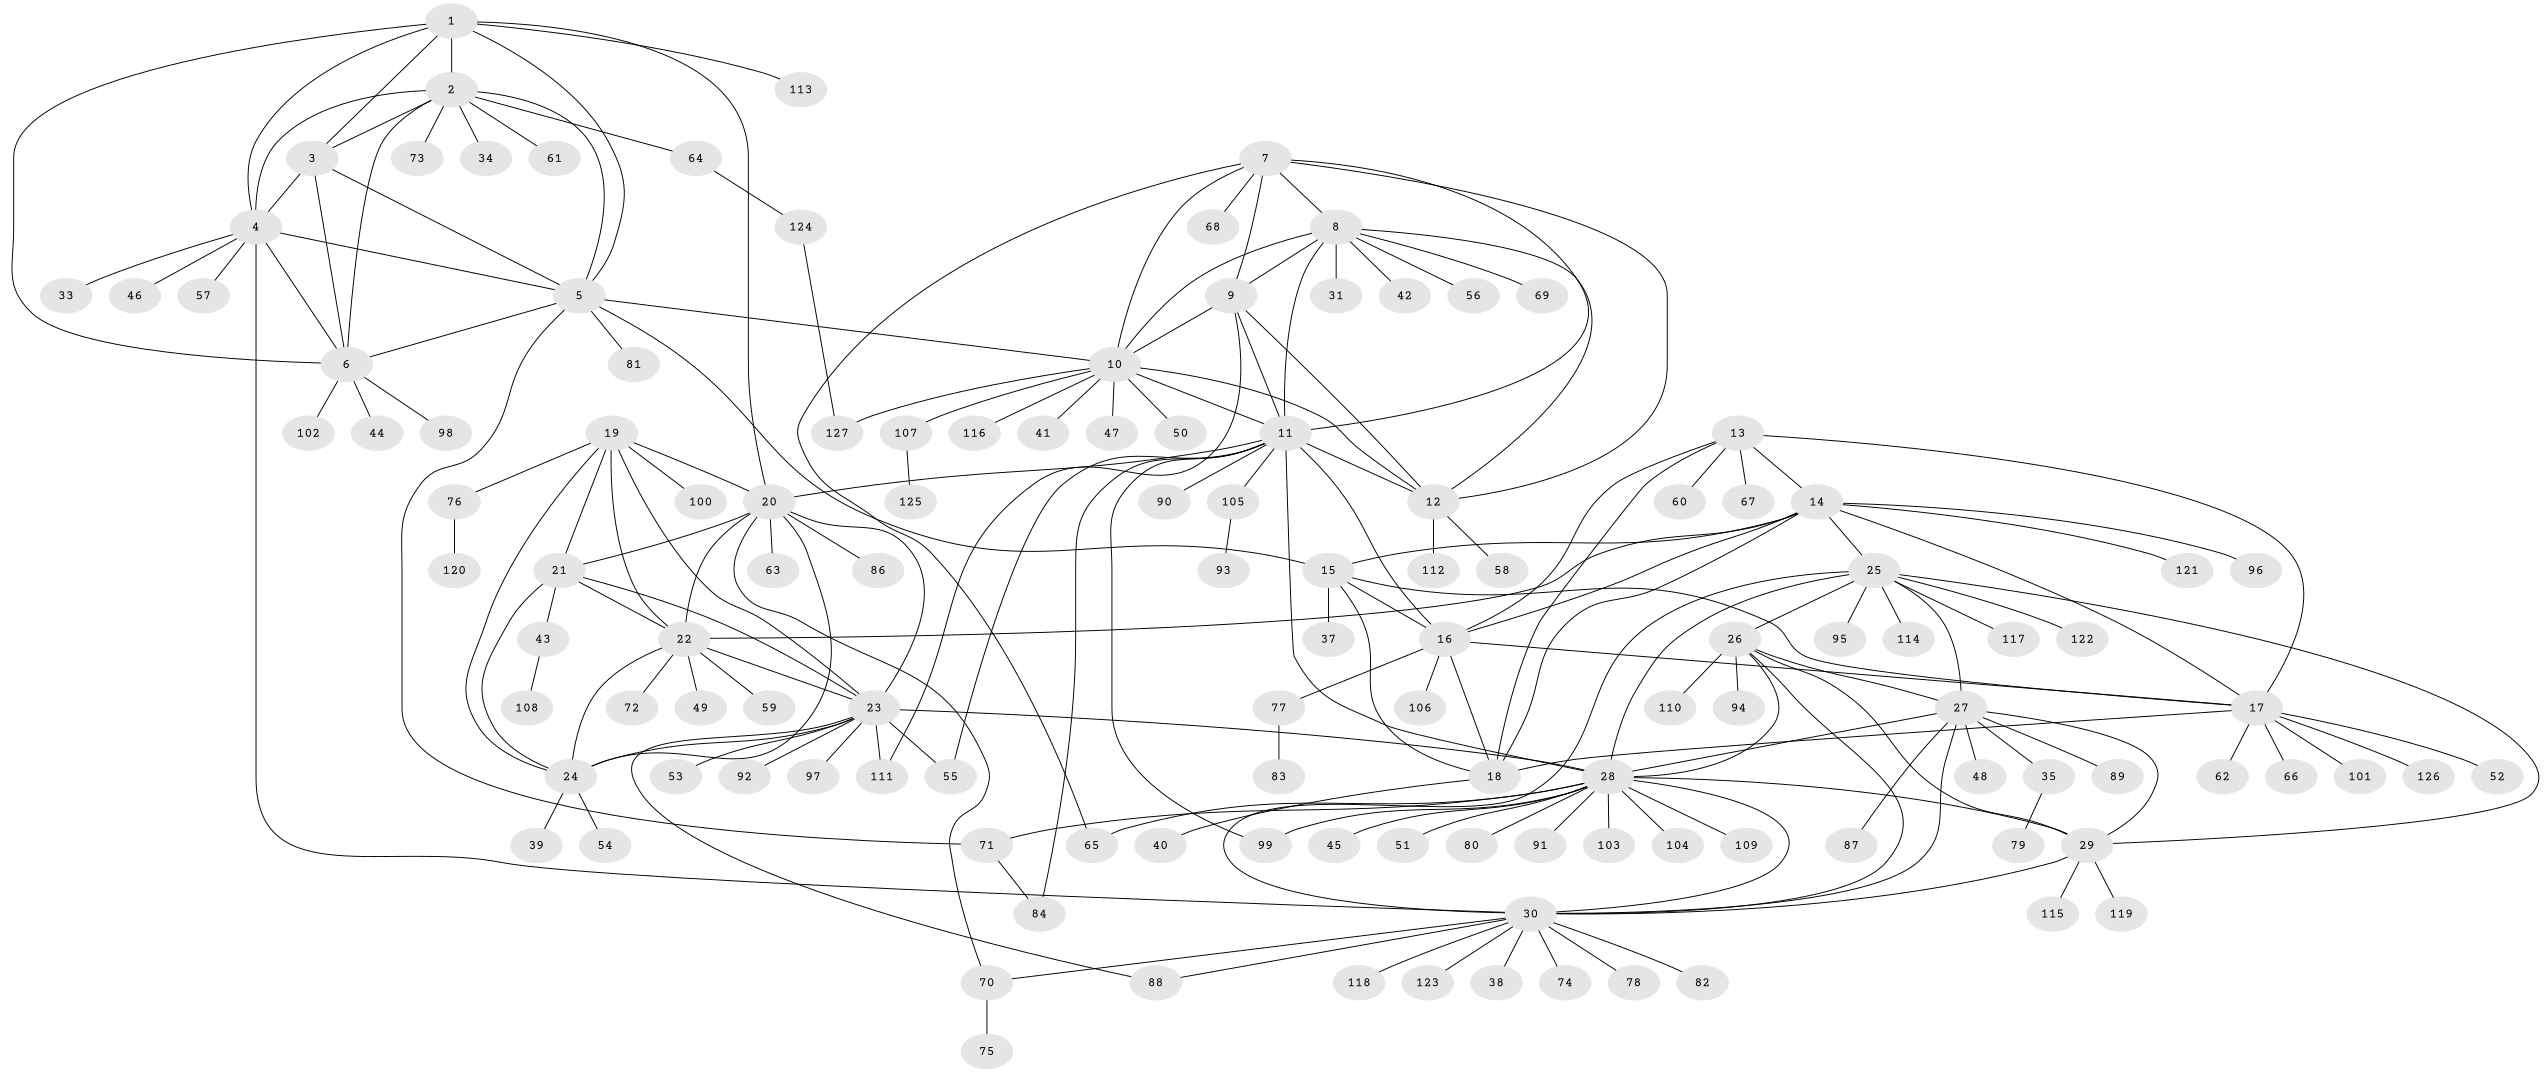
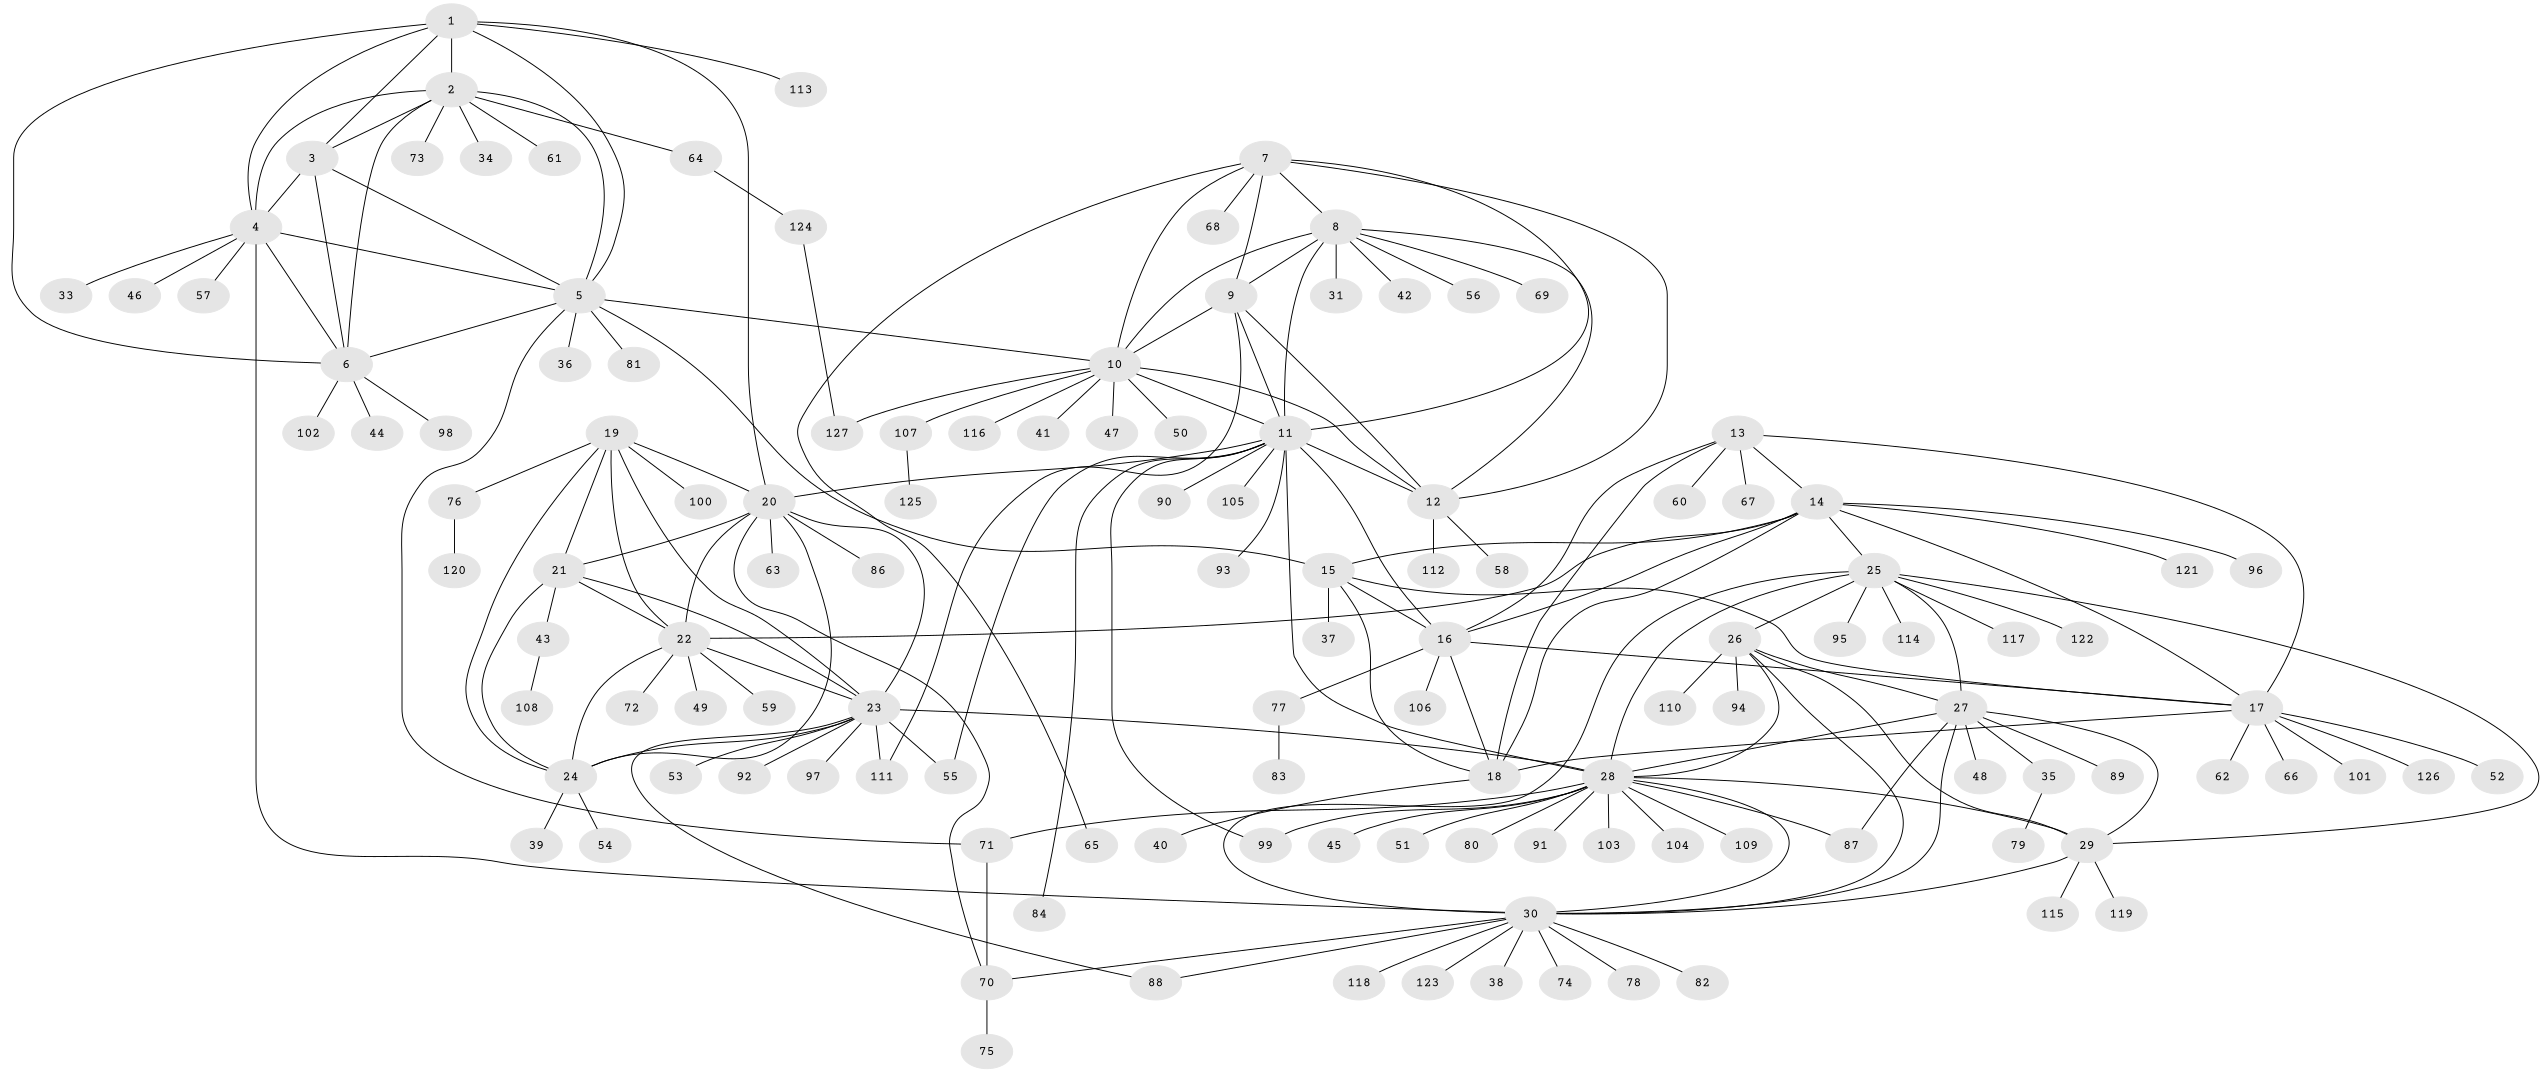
none -> (565, 364)
(1228, 536) -> (1272, 508)
(1263, 805) -> (1782, 819)
(1013, 880) -> (987, 914)
